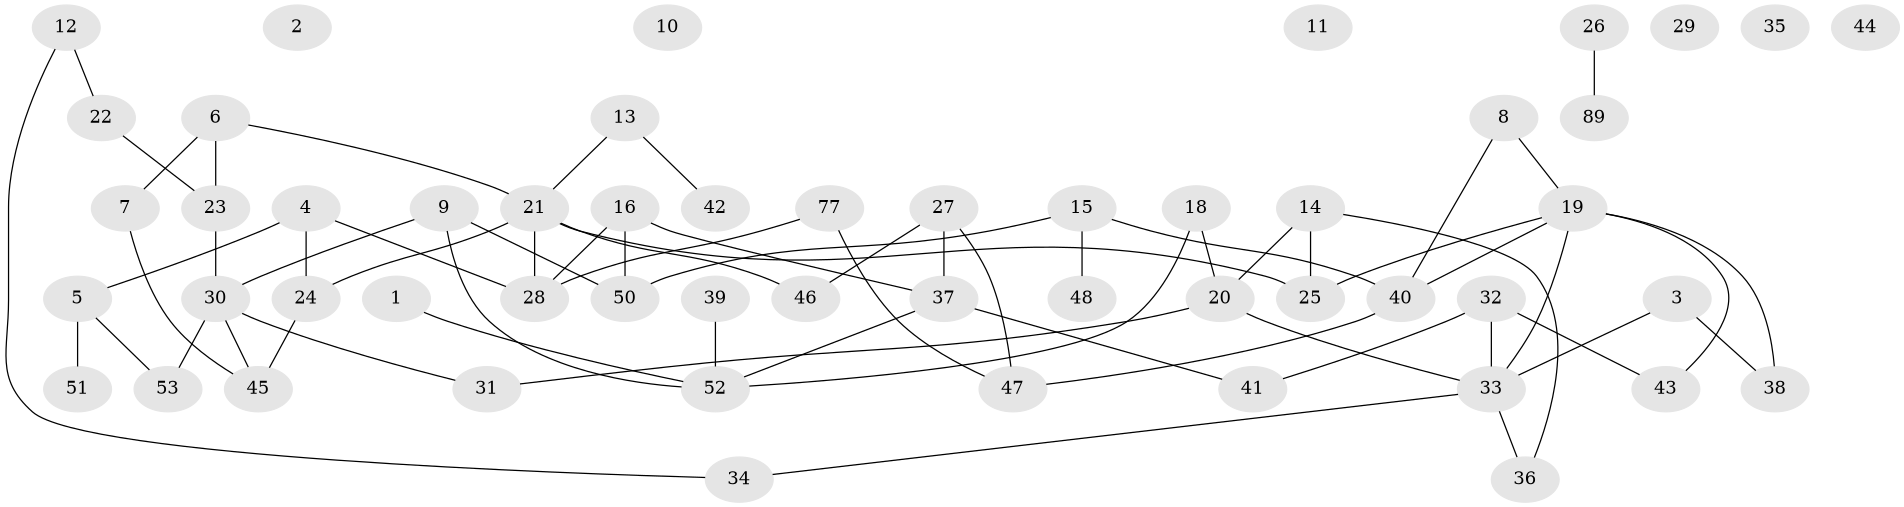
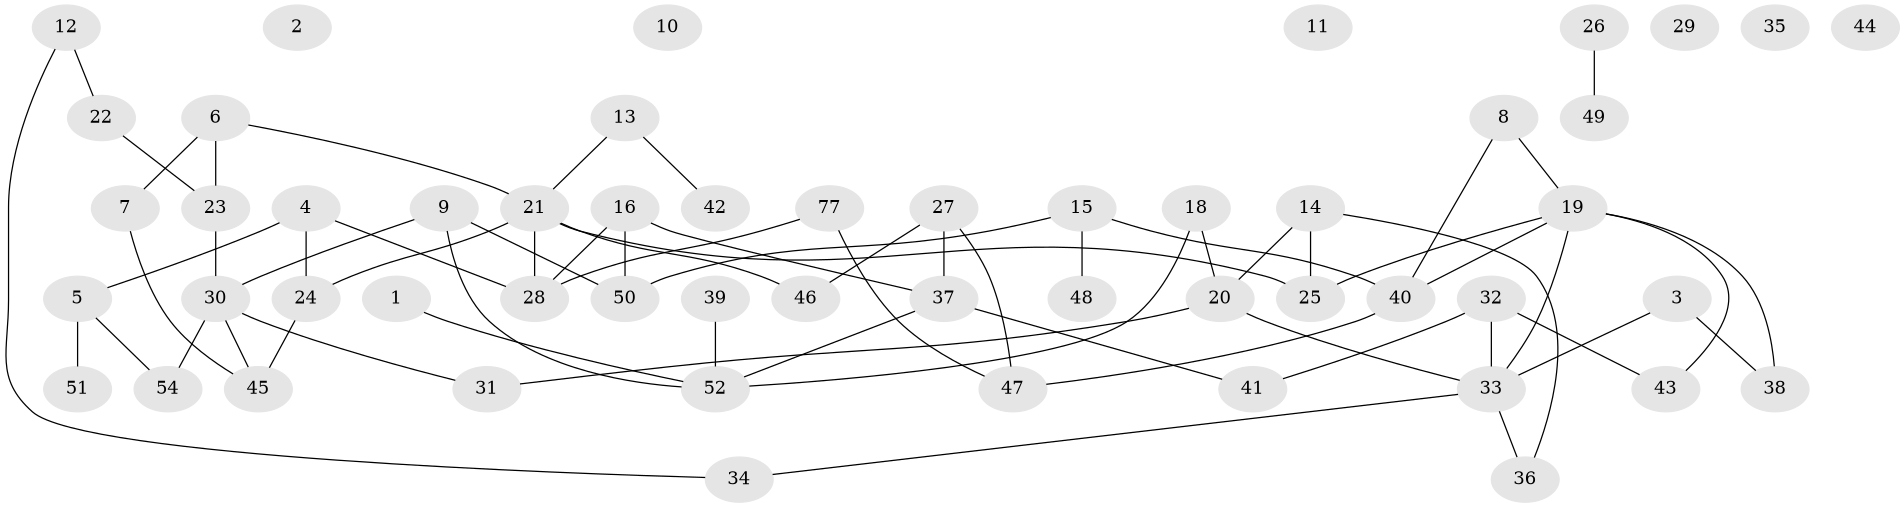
(1594, 118) -> (1594, 118)
(168, 389) -> (168, 389)
